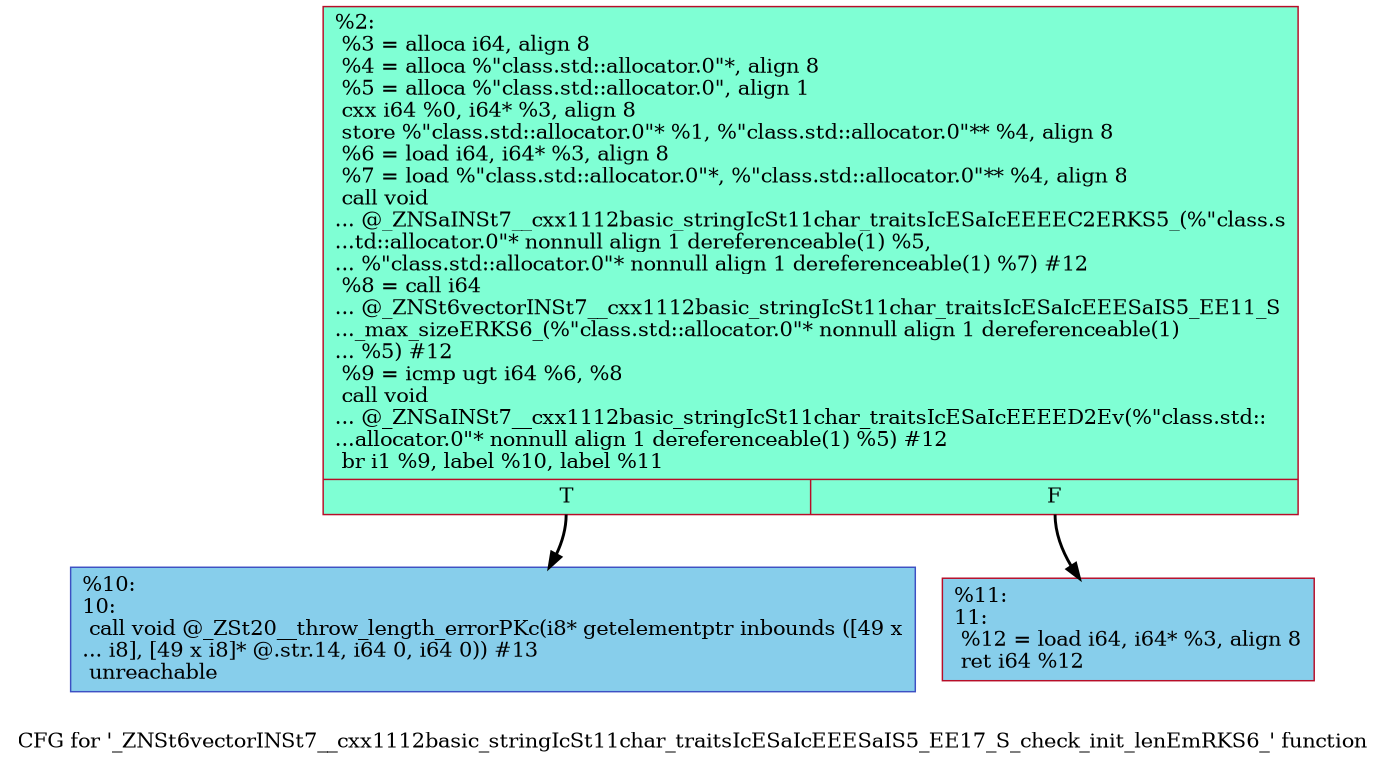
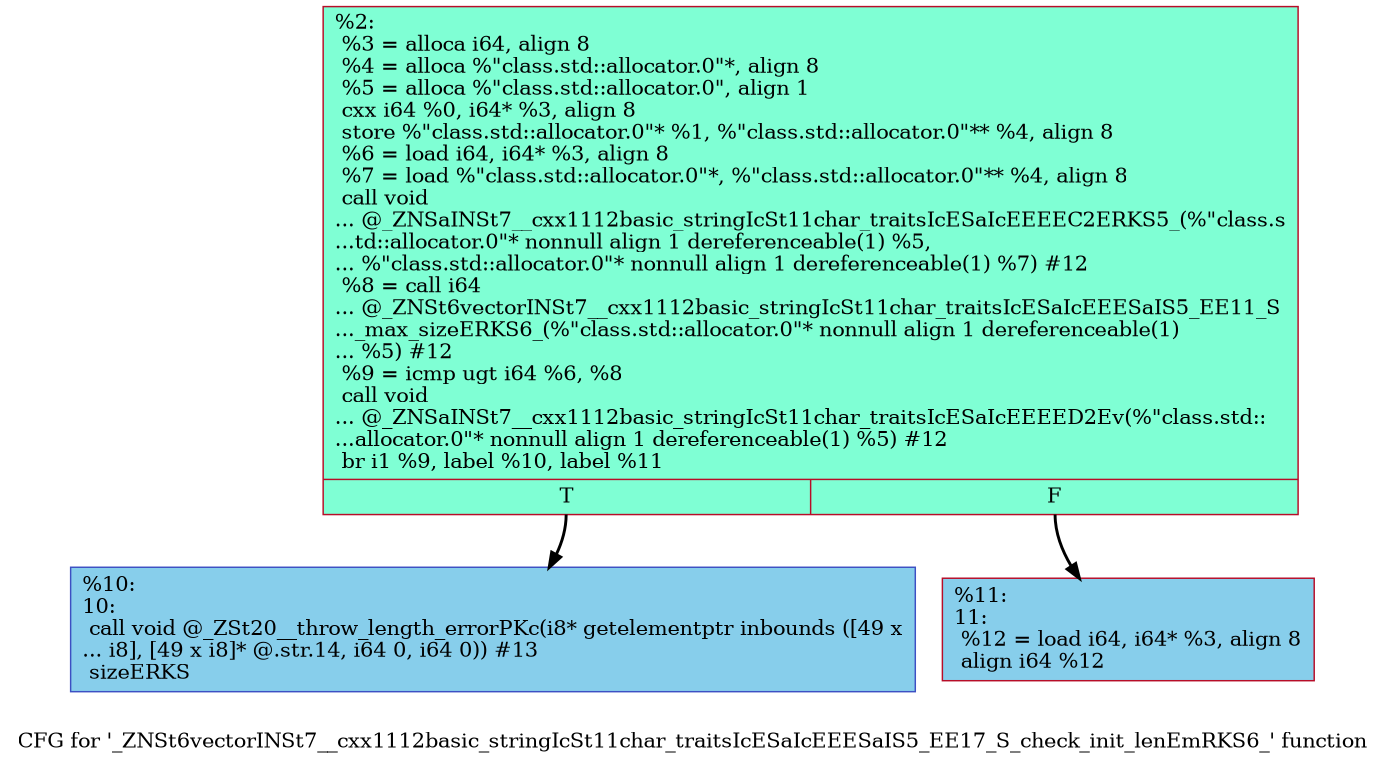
(1019, 662) -> (1029, 662)
(150, 673) -> (137, 673)
